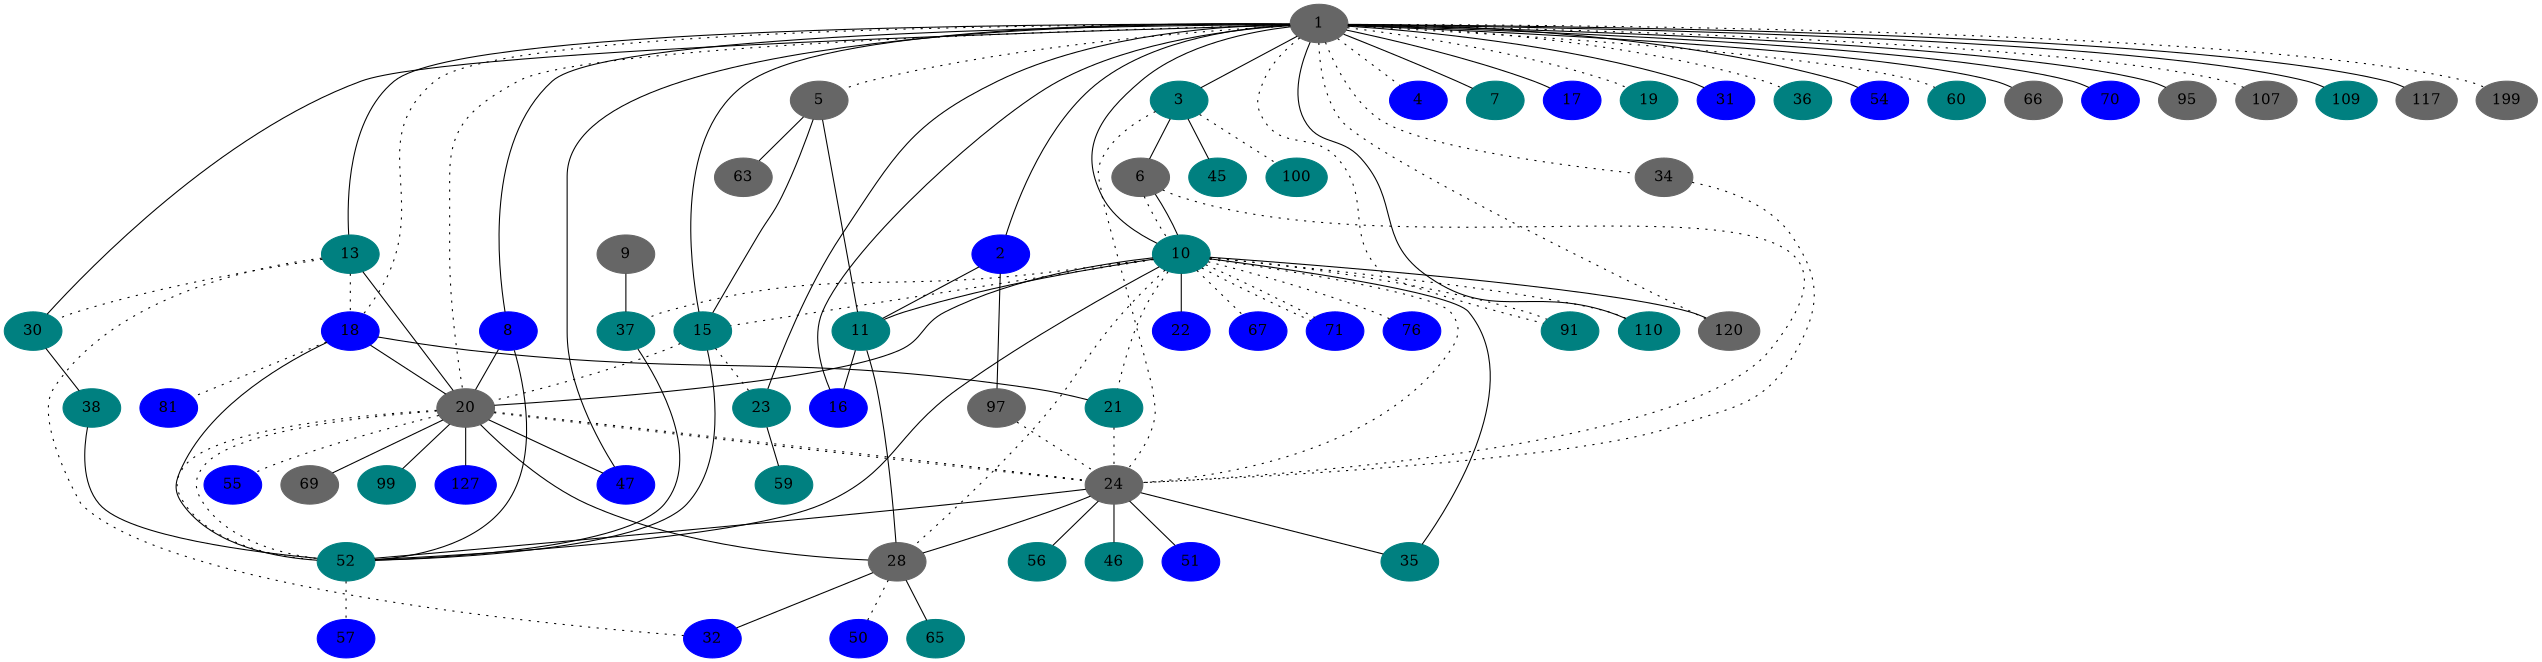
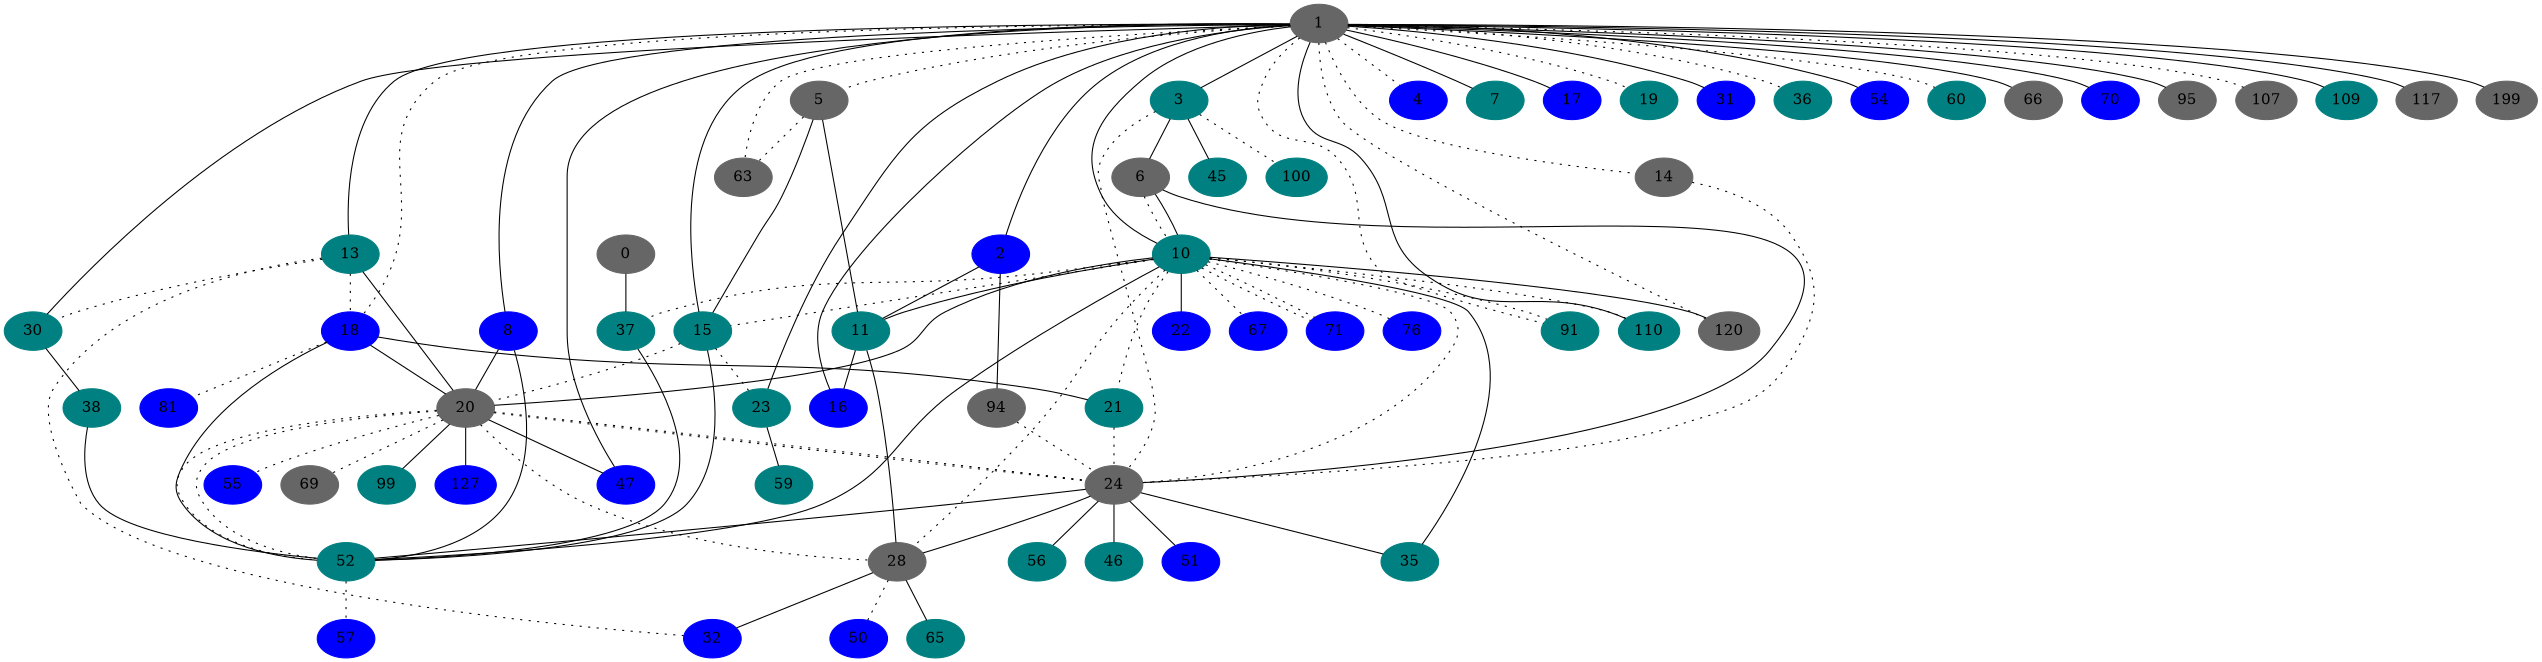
(2203, 48) -> (2203, 48)
(568, 68) -> (991, 46)
(781, 139) -> (781, 139)
(1664, 177) -> (1664, 177)
(626, 254) -> (626, 254)
(1792, 309) -> (1792, 309)
(996, 408) -> (996, 408)
(388, 446) -> (388, 446)
(620, 517) -> (620, 517)
